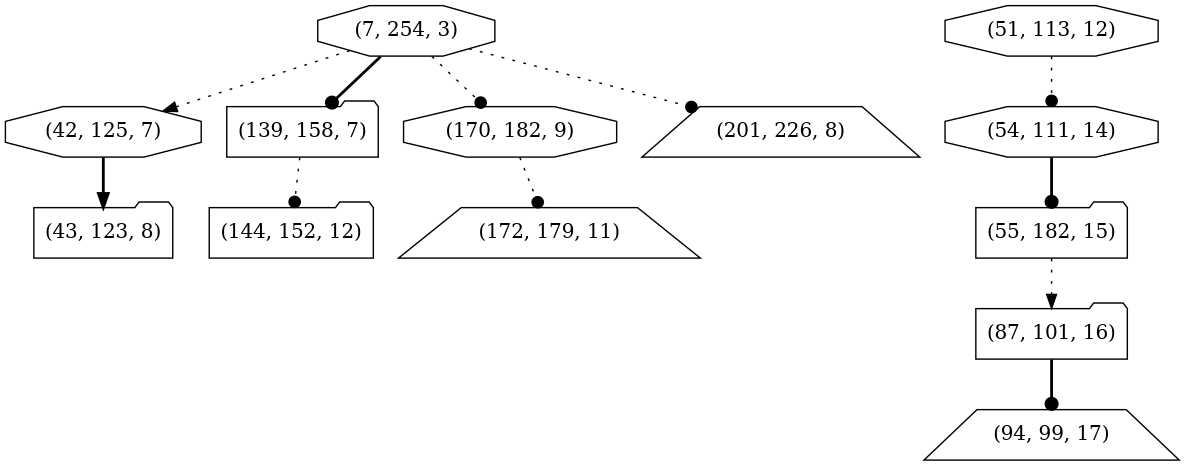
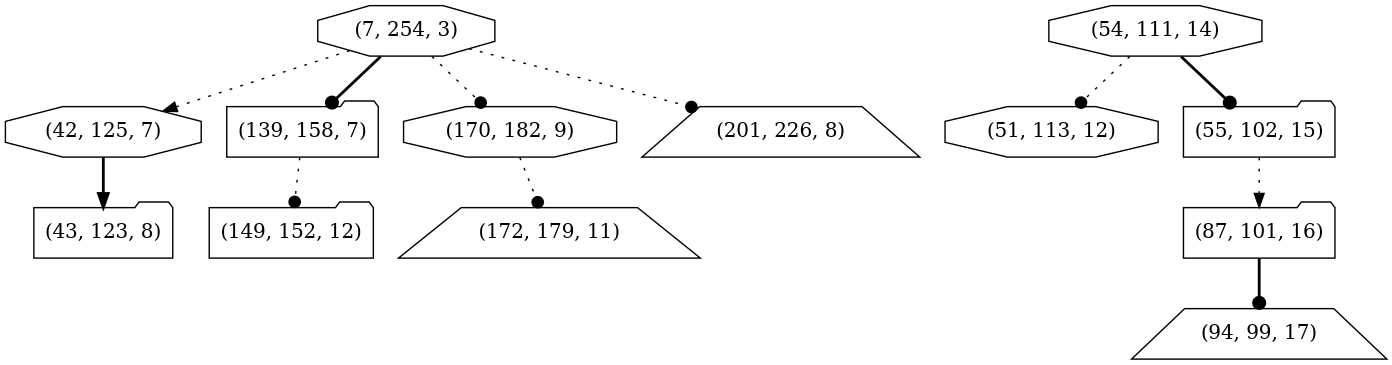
(1052, 76) -> (1107, 78)
(291, 233) -> (291, 233)
(1052, 233) -> (1259, 132)
